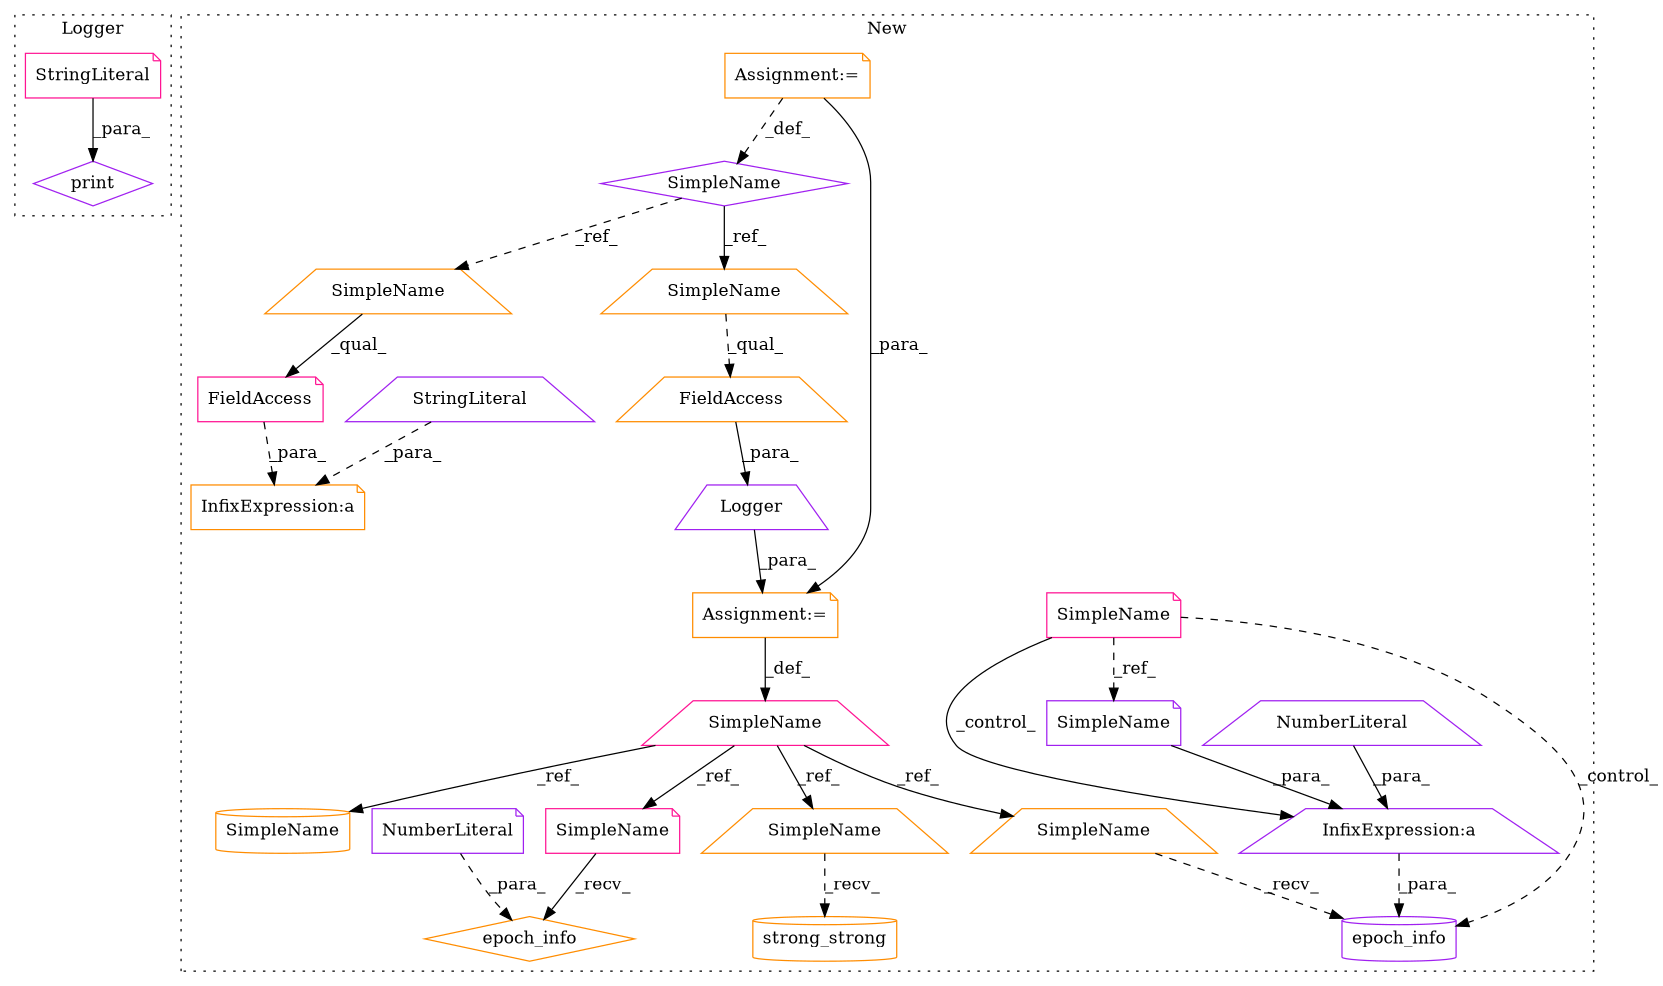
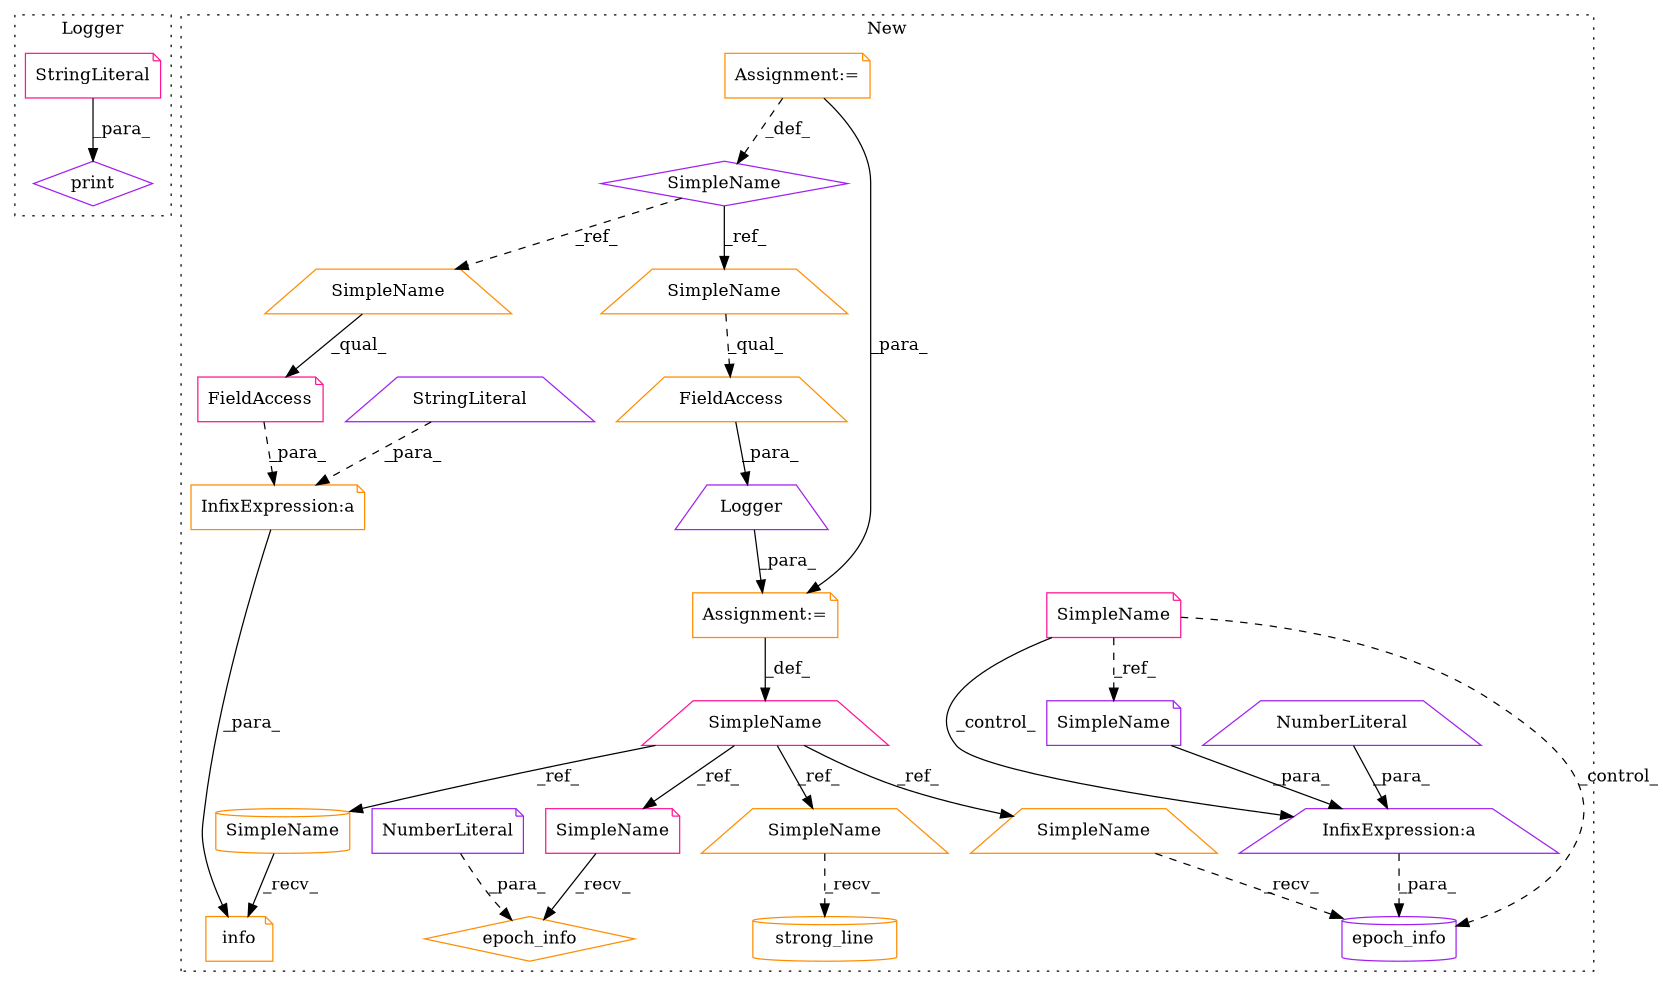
none -> (239, 939)
(825, 939) -> (825, 939)
